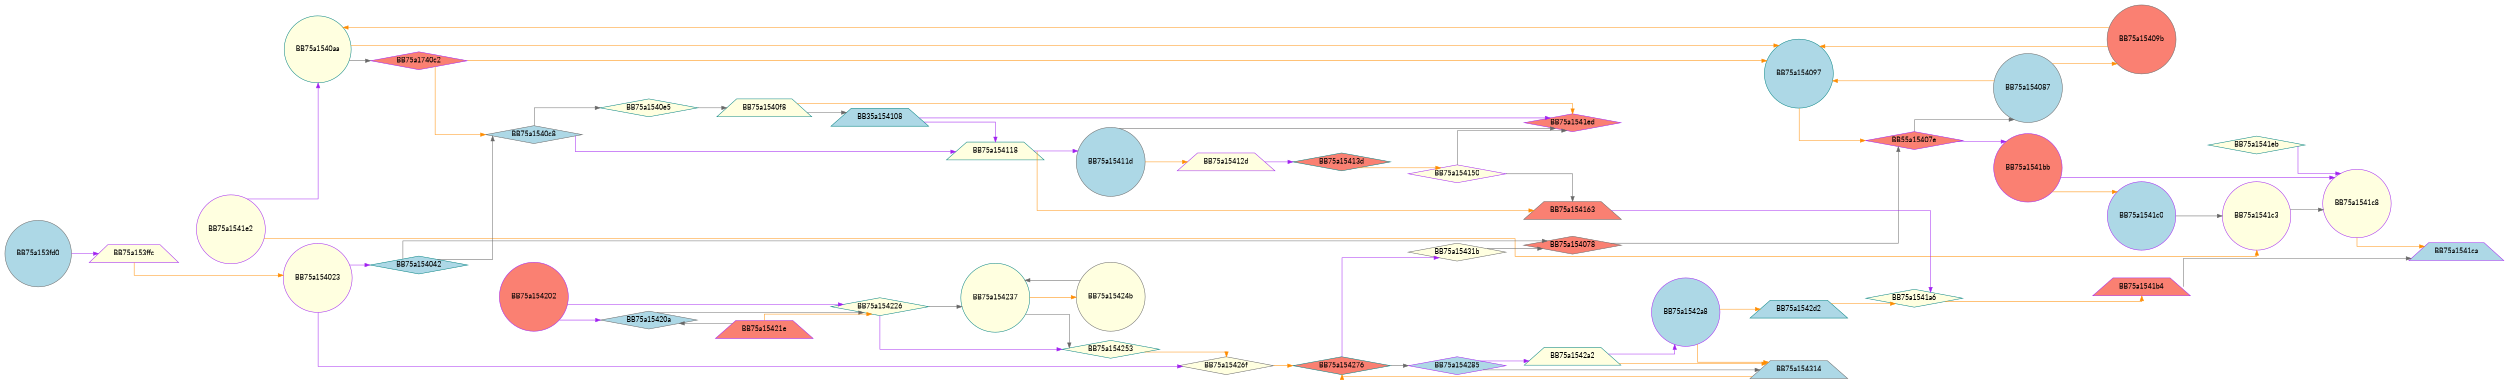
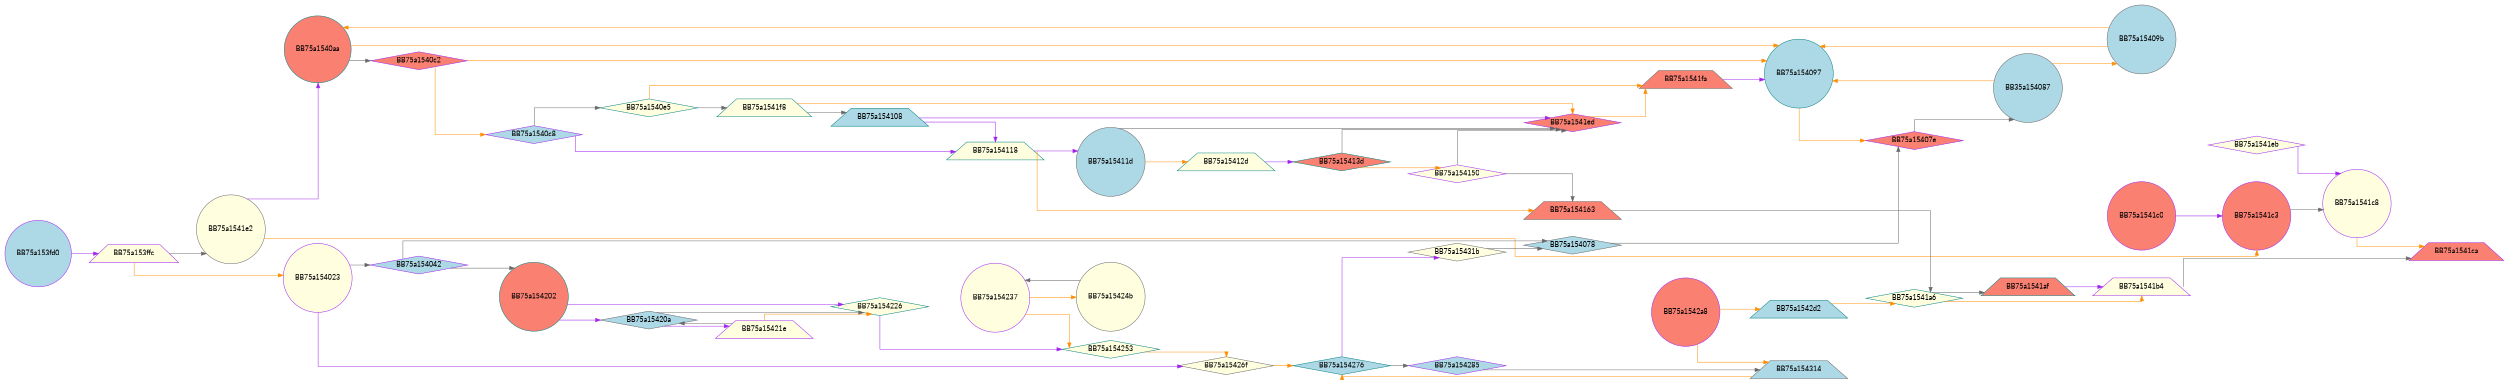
(2142, 39) -> (2142, 39)
(318, 49) -> (318, 49)
(419, 61) -> (419, 61)
none -> (1686, 80)
(2028, 88) -> (2028, 88)
(764, 108) -> (764, 108)
(880, 117) -> (880, 117)
none -> (1437, 130)
(534, 135) -> (534, 135)
(1914, 141) -> (1914, 141)
(2257, 145) -> (2257, 145)
(1226, 162) -> (1226, 162)
(2028, 168) -> none
(1809, 211) -> (1809, 211)
(2142, 216) -> (2142, 216)
(2197, 216) -> (2197, 216)
(2257, 216) -> (2257, 216)
(493, 228) -> (480, 268)
(231, 229) -> (231, 229)
(1573, 245) -> (1573, 245)
(2456, 252) -> (2456, 252)
(38, 254) -> (38, 254)
none -> (185, 254)
(357, 265) -> (357, 265)
(419, 265) -> (419, 265)
none -> (2028, 287)
(2142, 287) -> (2142, 287)
(534, 297) -> (534, 297)
(995, 298) -> (995, 298)
(943, 307) -> none
(1686, 312) -> (1686, 312)
(1062, 314) -> (1062, 314)
none -> (682, 326)
(764, 329) -> (764, 329)
(1573, 356) -> none
(1342, 366) -> (1342, 366)
